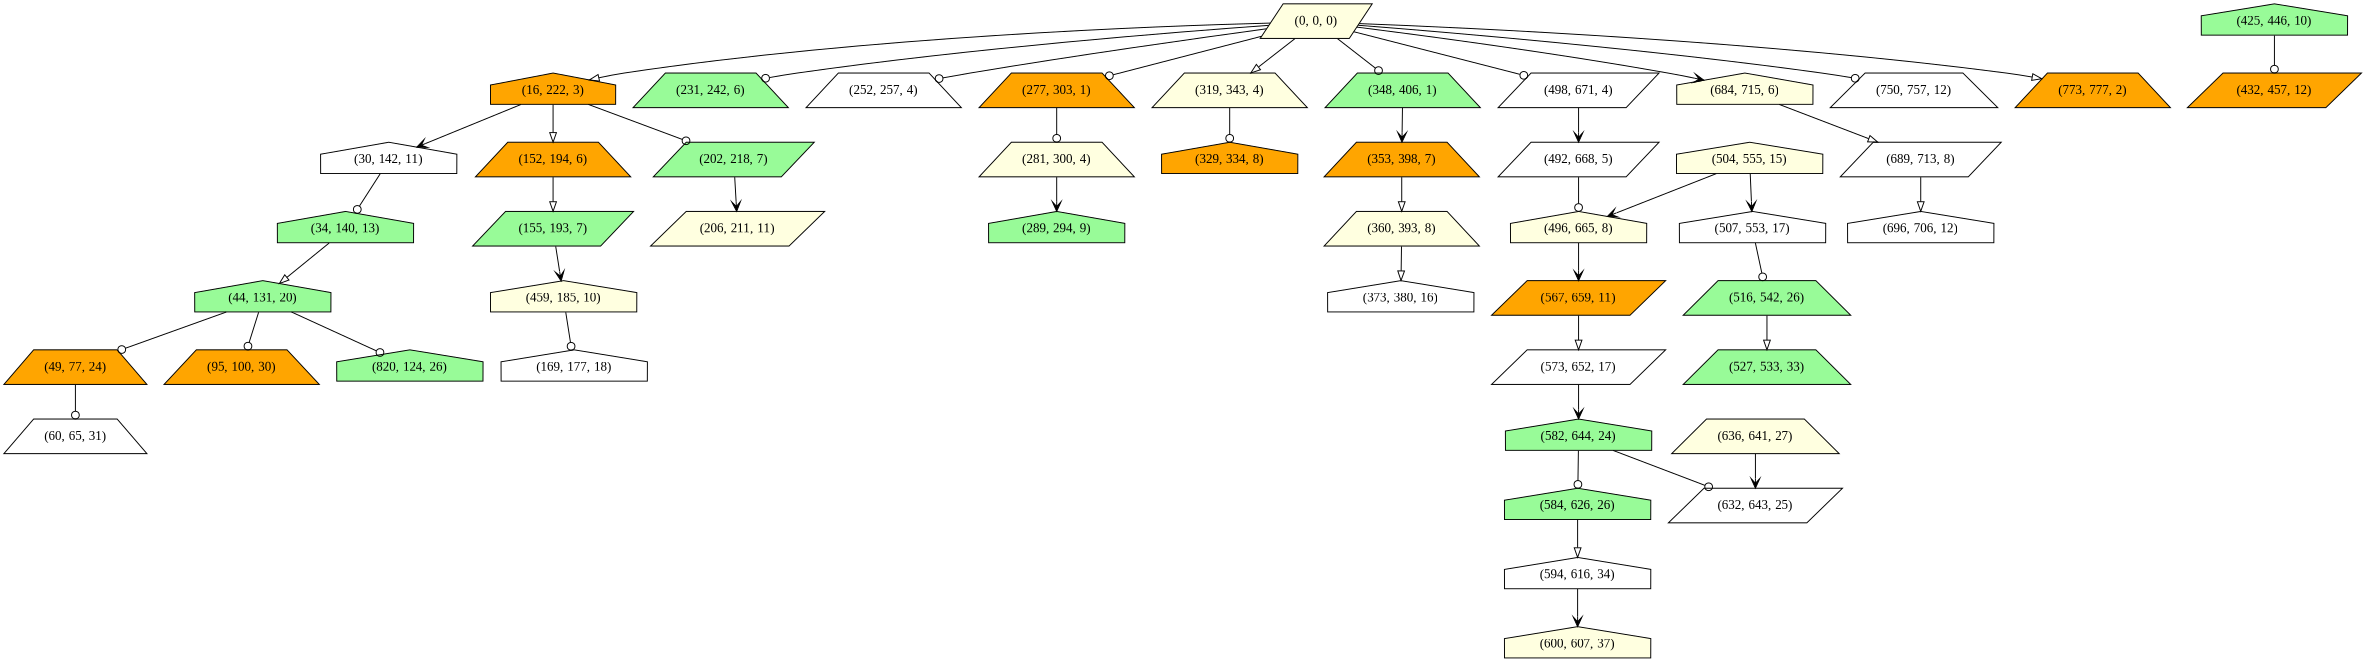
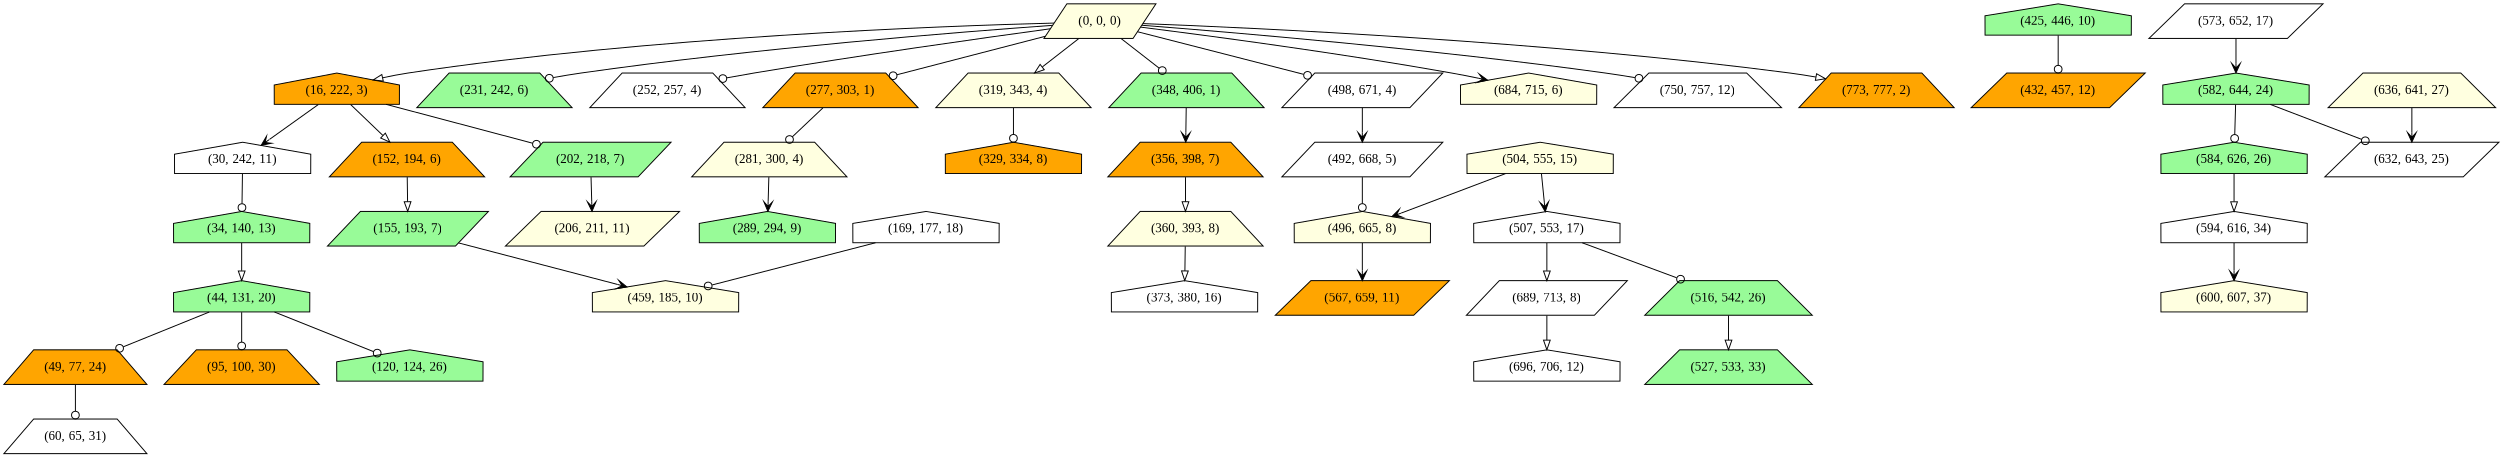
(1824, 122) -> (1547, 257)
(389, 160) -> (243, 160)
(1402, 160) -> (1186, 160)
(568, 327) -> (794, 264)
(1579, 328) -> none
(410, 367) -> (410, 367)
